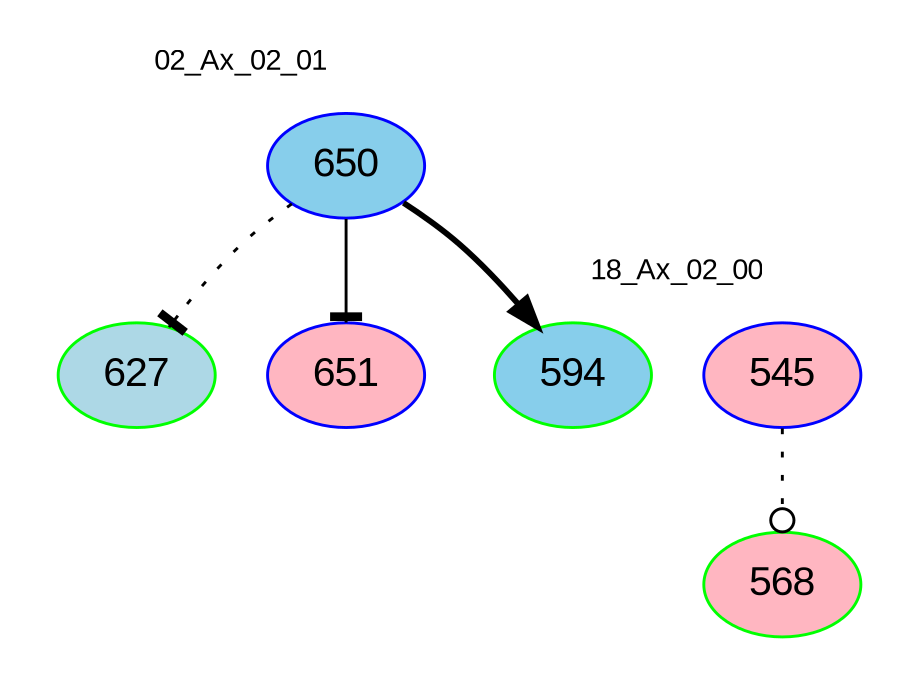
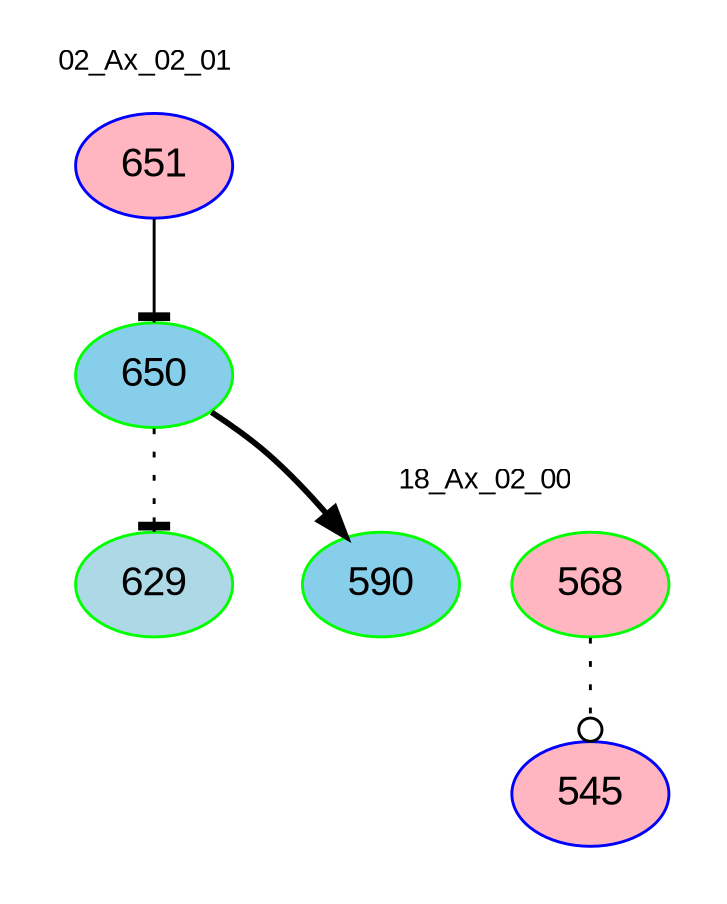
(346, 166) -> (154, 375)
(346, 263) -> (154, 263)
(137, 375) -> (154, 585)
(573, 375) -> (381, 585)
(782, 468) -> (590, 678)
